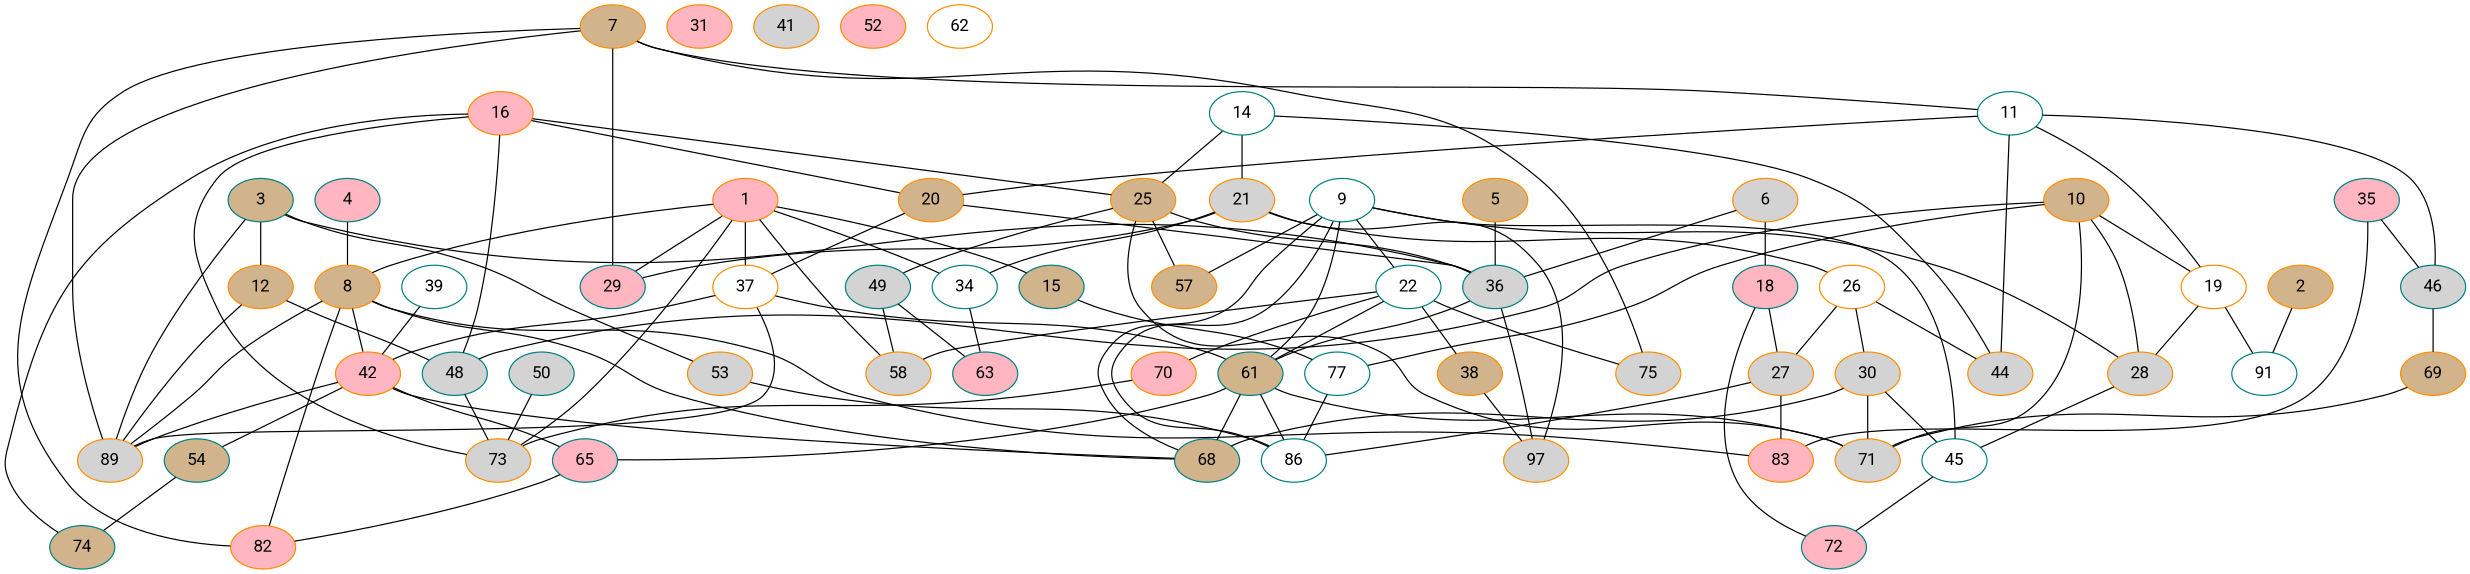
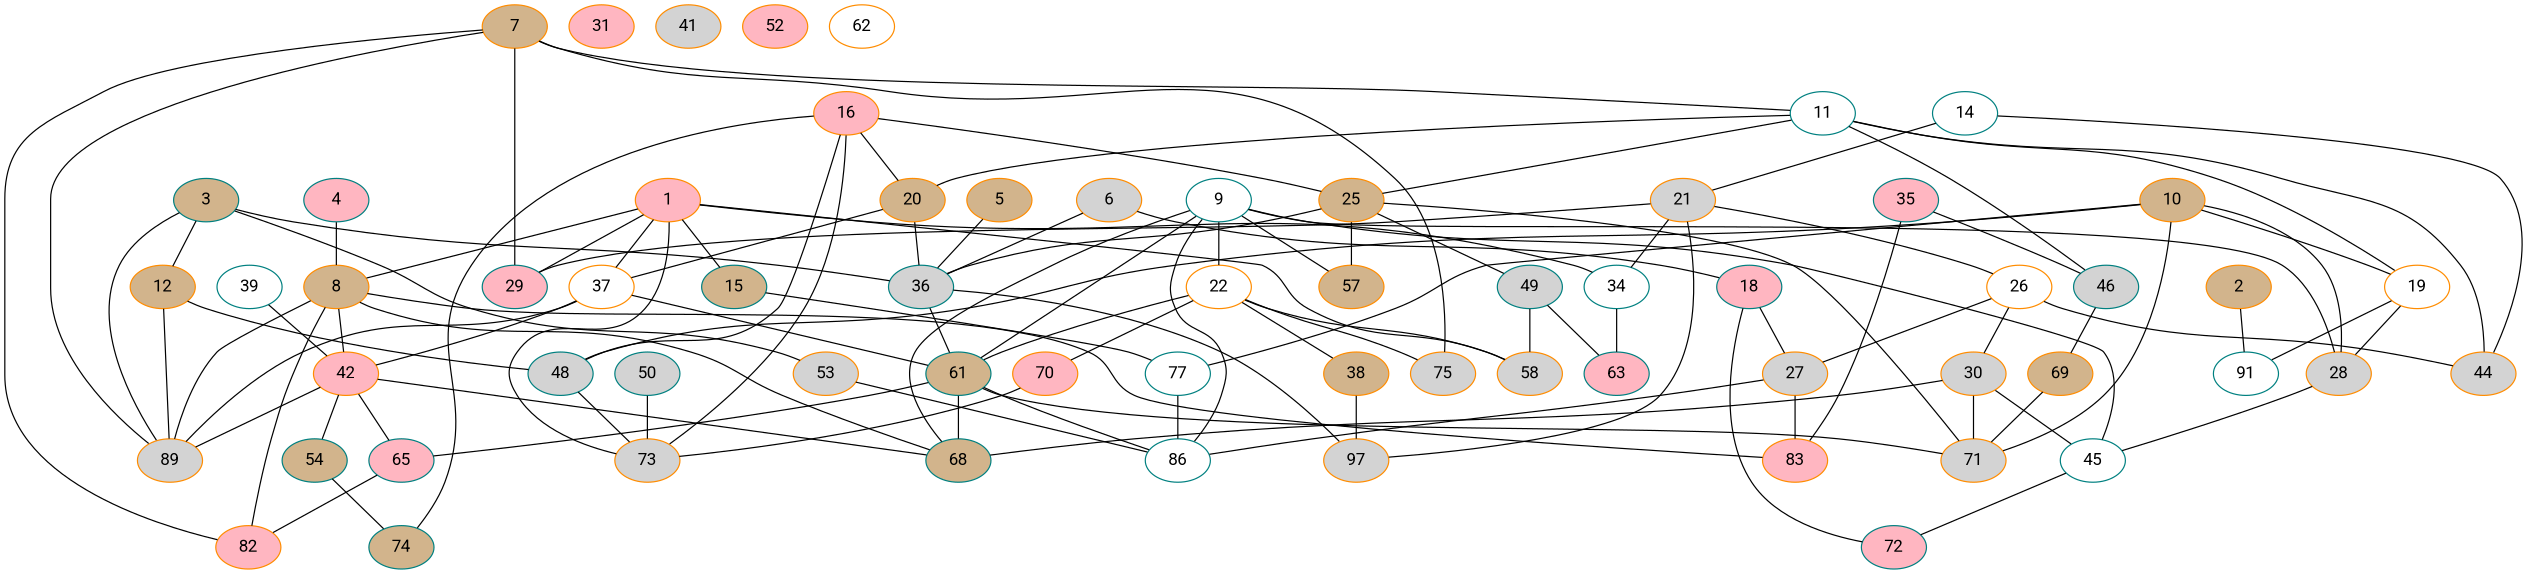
(1192, 157) -> (1587, 157)
(1408, 287) -> (1219, 287)
